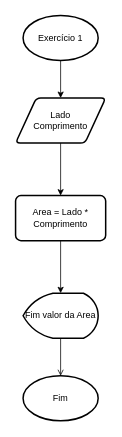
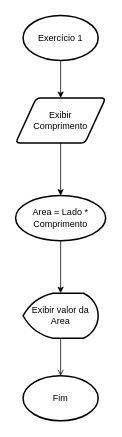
(60, 120) -> (60, 120)
(60, 218) -> (60, 218)
(60, 315) -> (60, 315)
